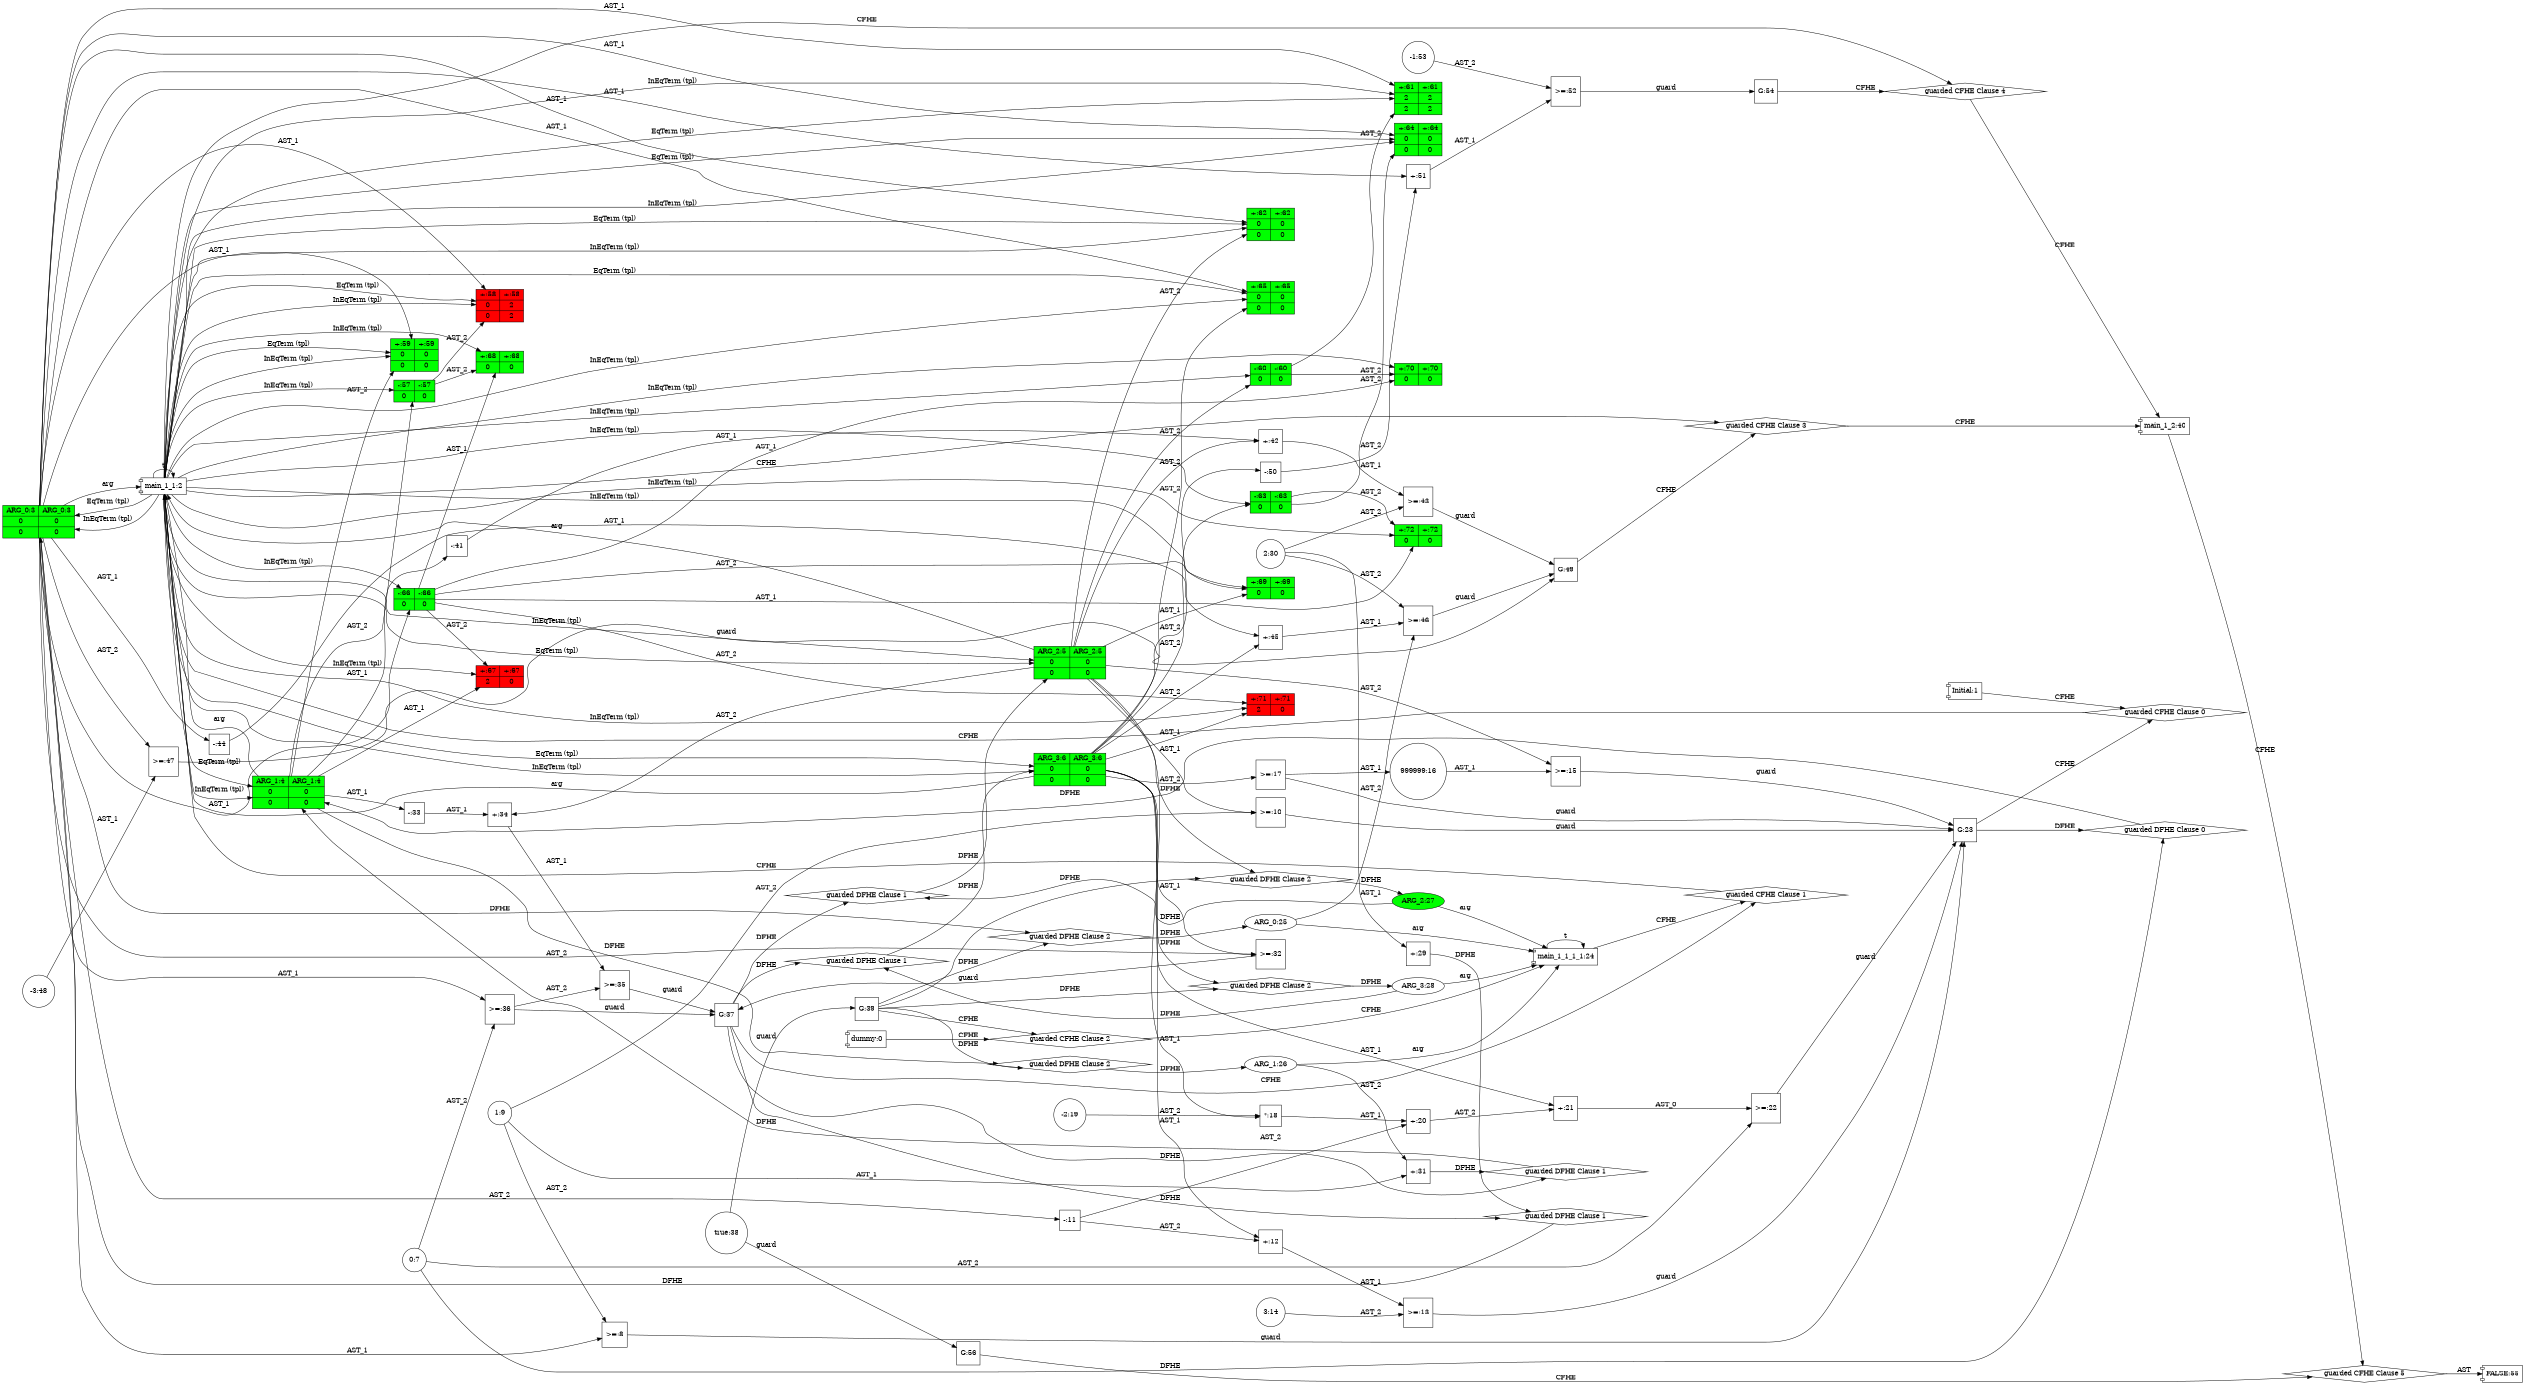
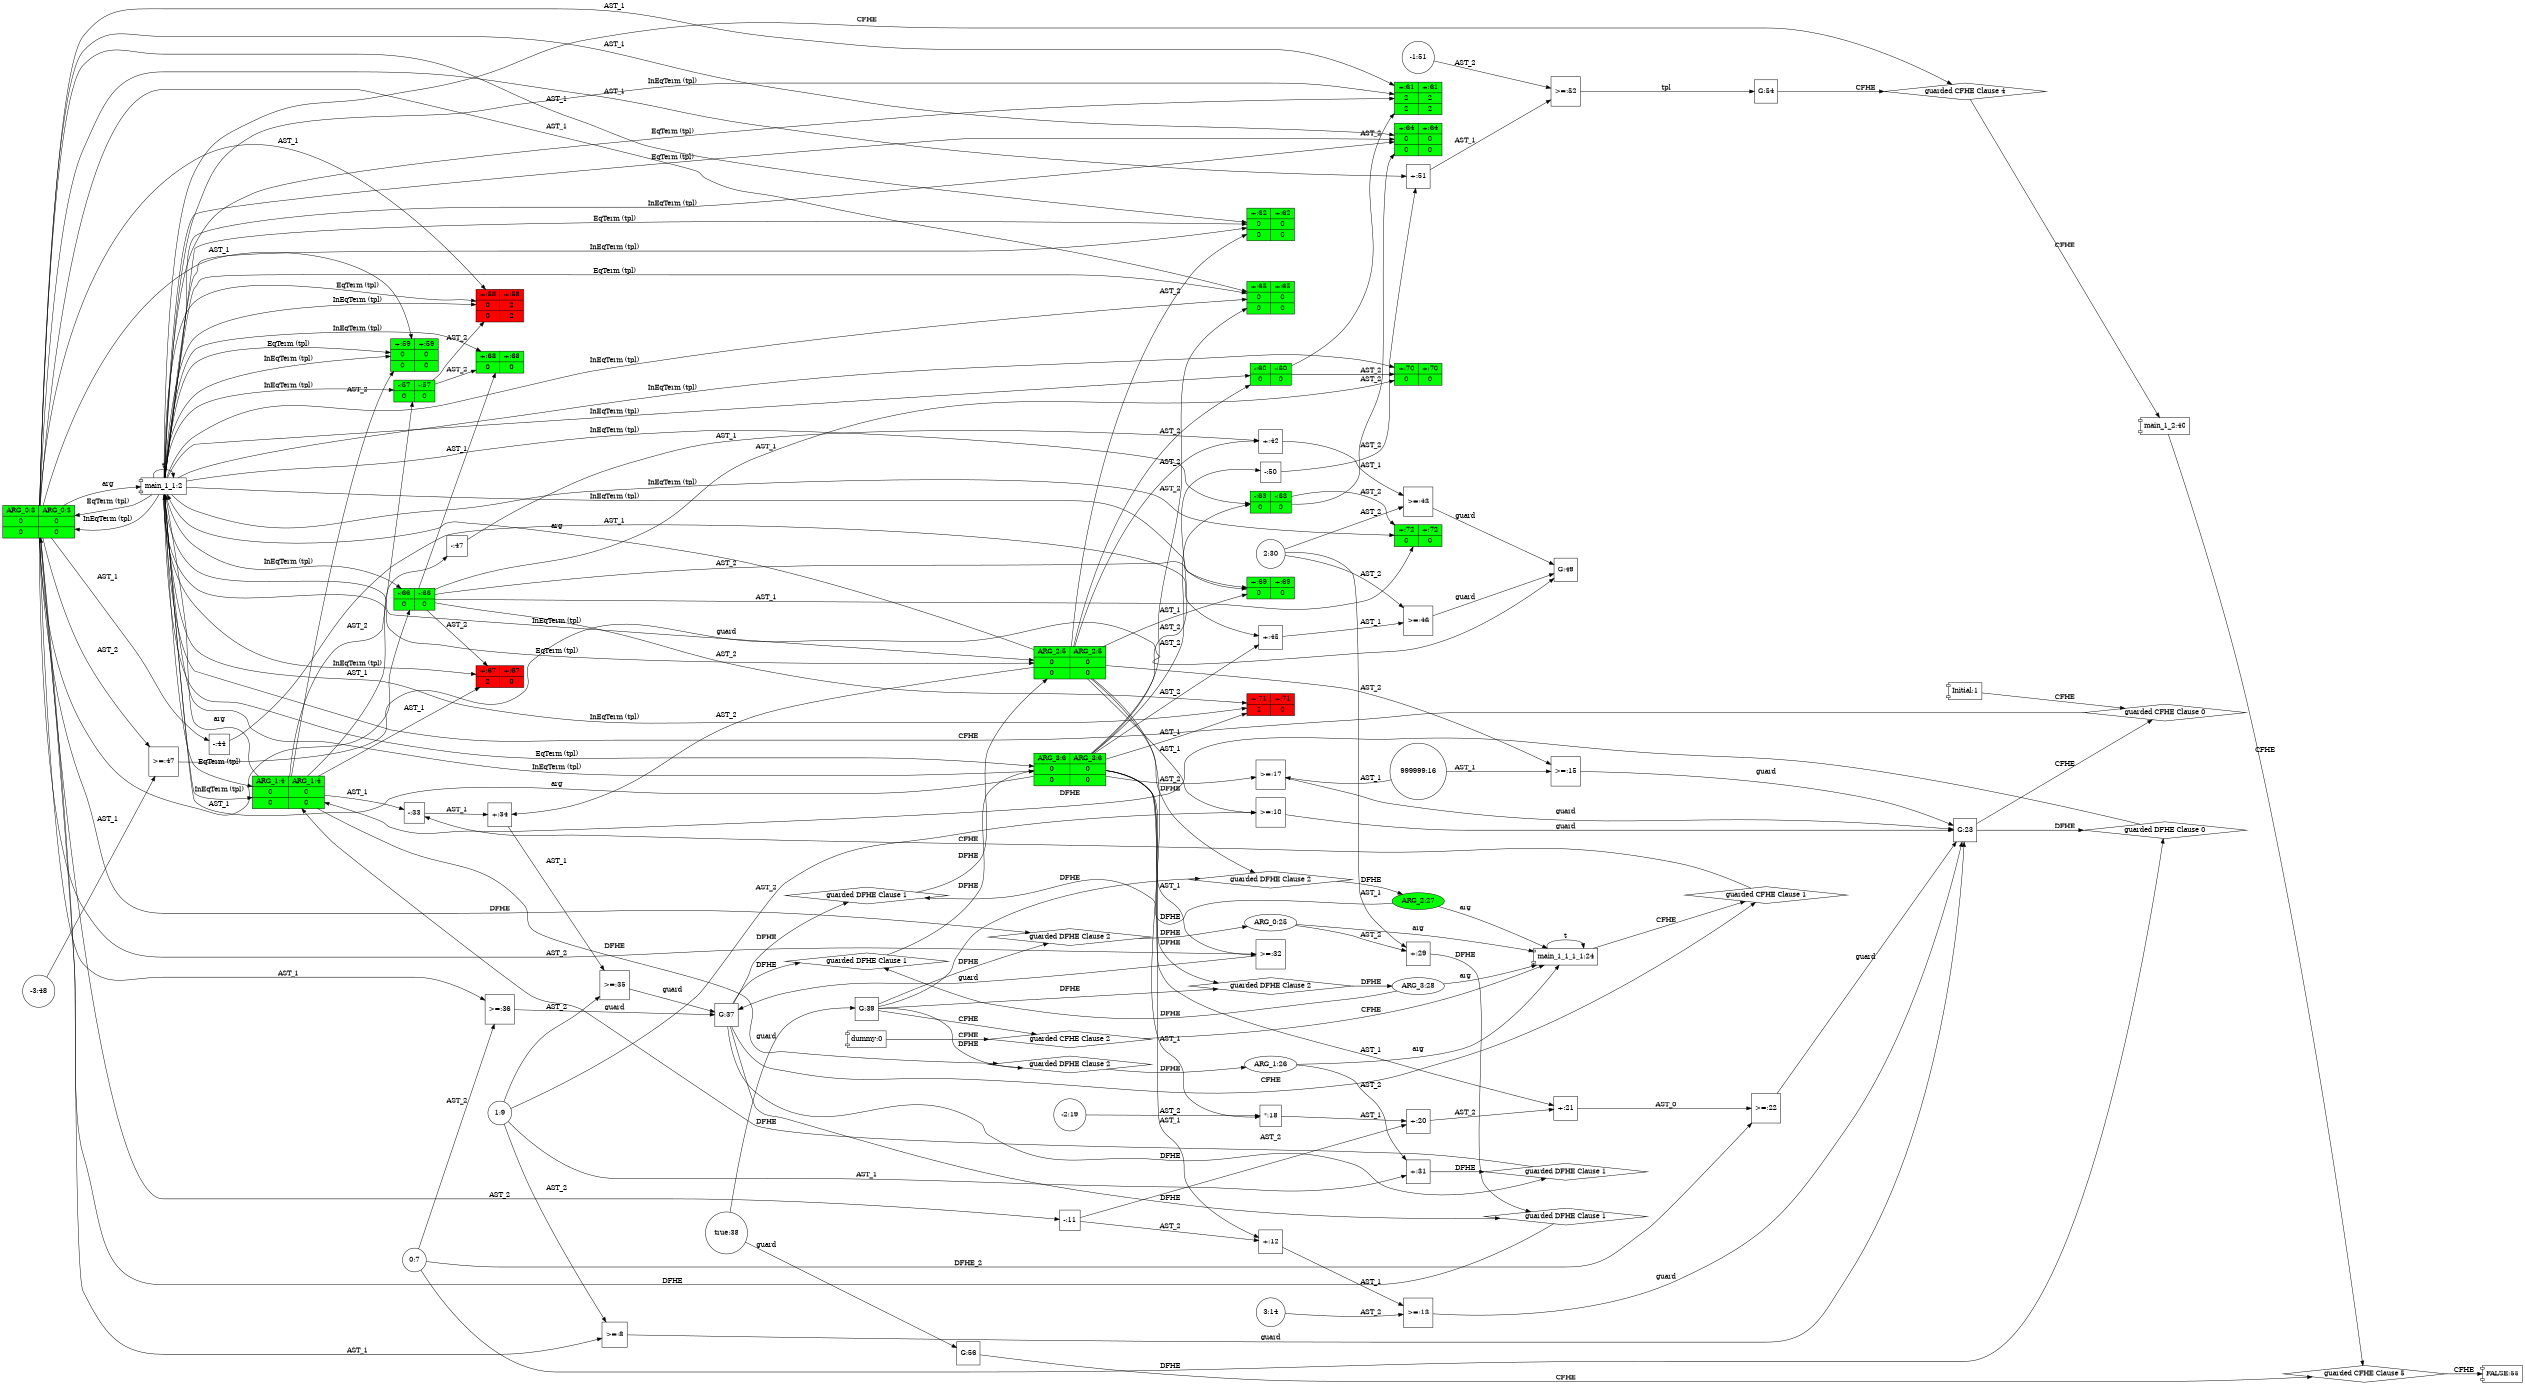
(1418, 57) -> (1418, 57)
(1666, 88) -> (1666, 88)
(1766, 426) -> none
(457, 546) -> (457, 546)
(1335, 773) -> (1341, 783)
(1380, 799) -> (1349, 935)
(787, 869) -> (1092, 846)
(555, 998) -> (539, 1041)
(968, 1264) -> (968, 1264)
(2464, 1370) -> (2464, 1370)
